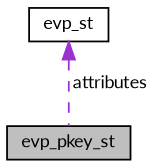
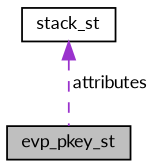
(69, 25) -> (69, 25)
